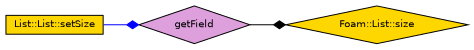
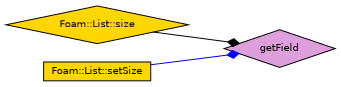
(55, 25) -> (97, 71)
(262, 25) -> (190, 37)
